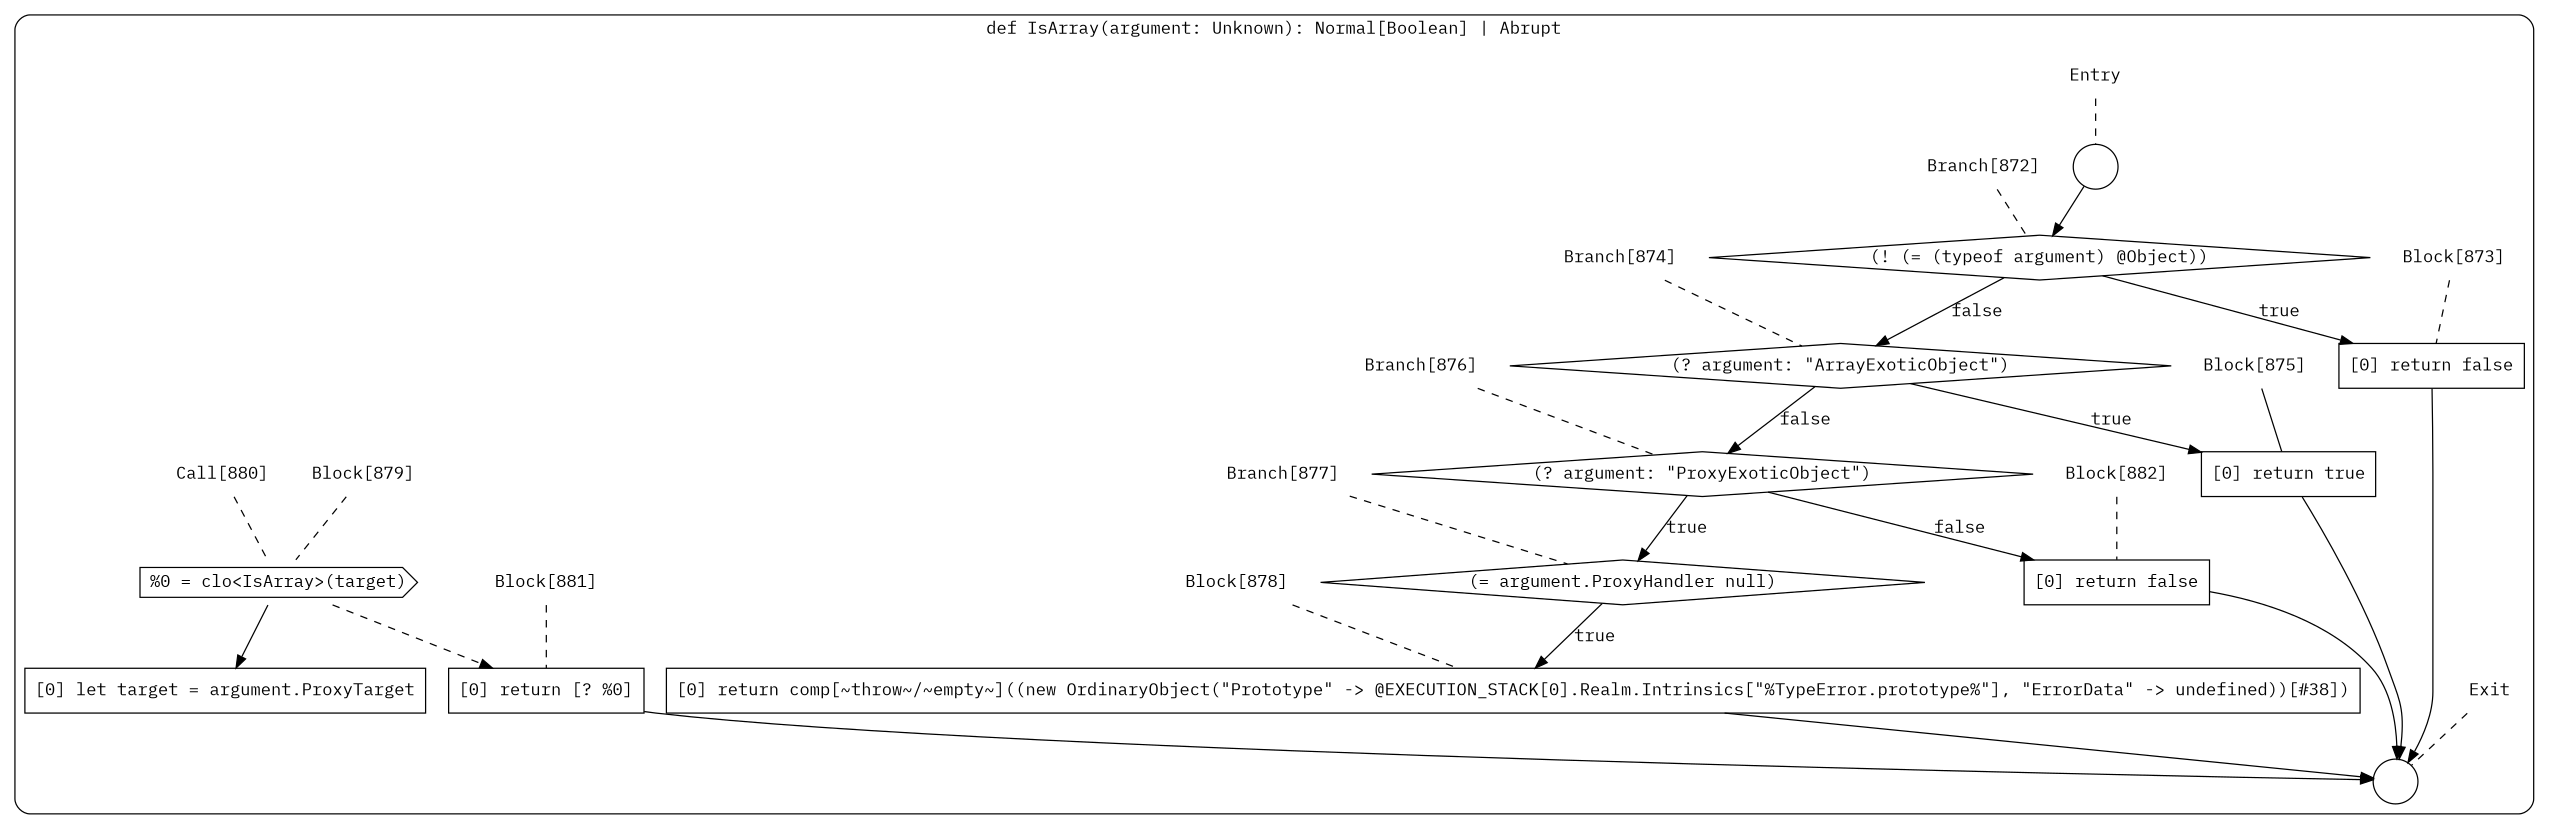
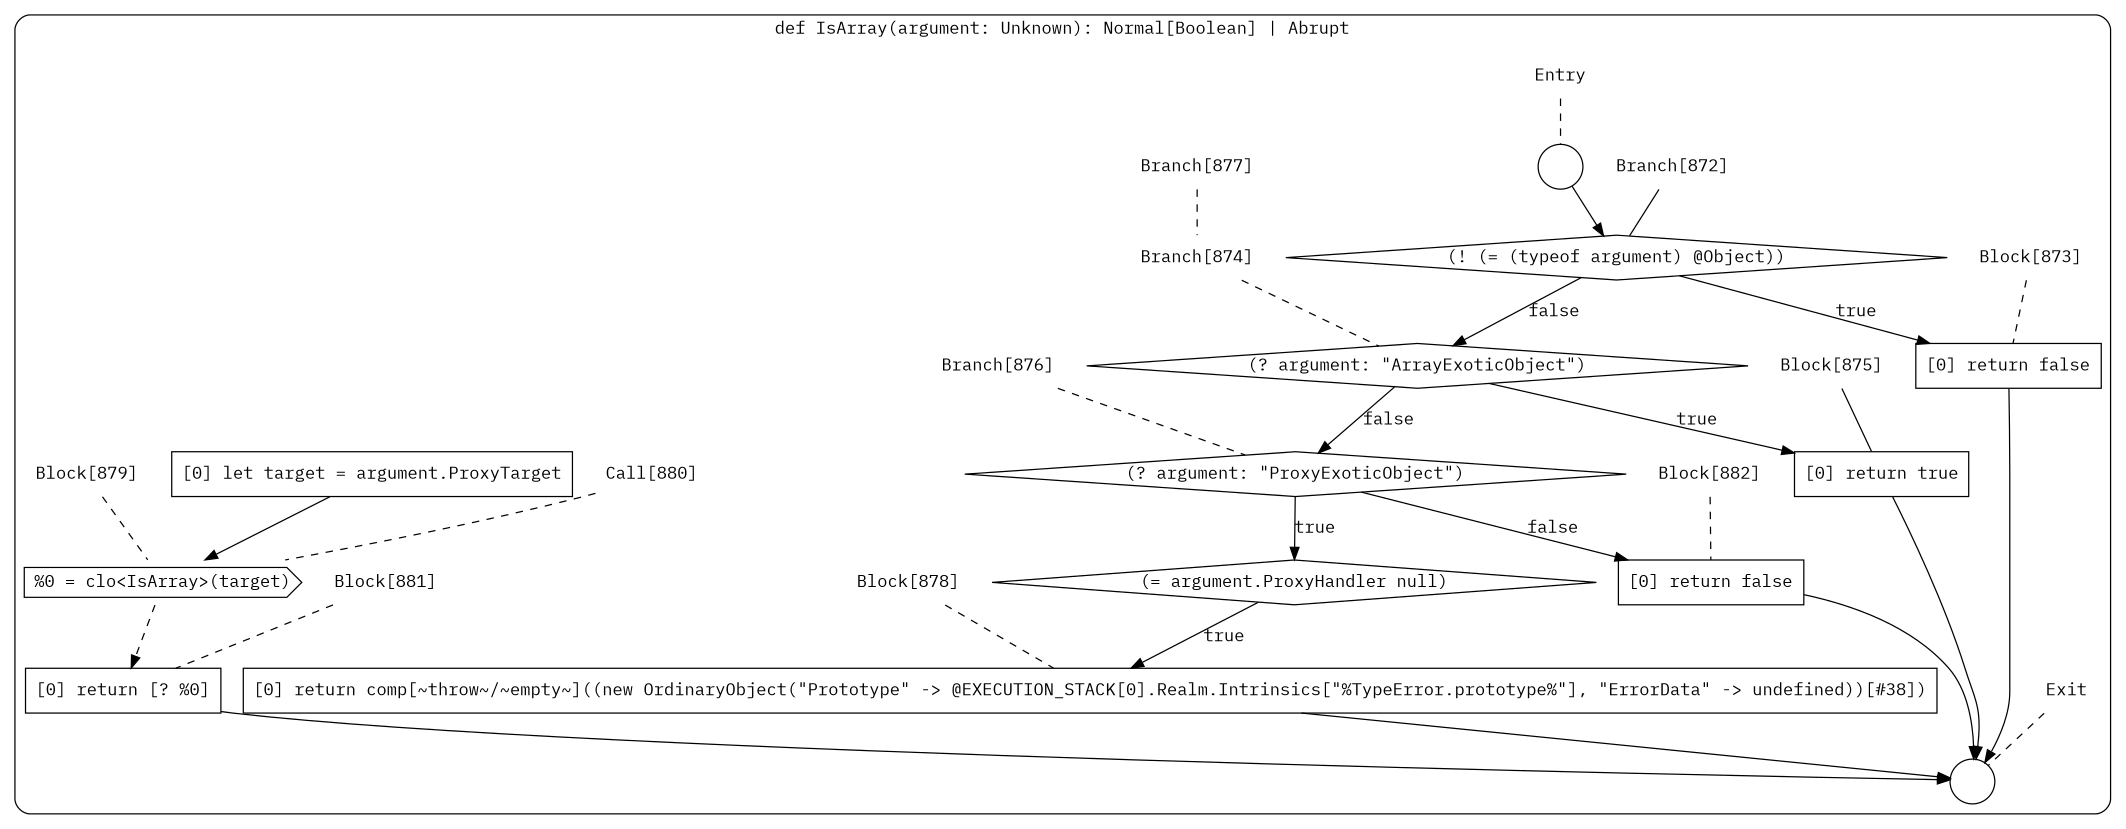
(2012, 213) -> (1644, 213)
(1459, 530) -> (1197, 212)
(255, 631) -> (273, 525)
